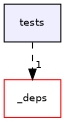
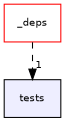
(33, 56) -> (33, 56)
